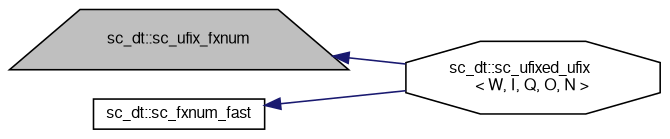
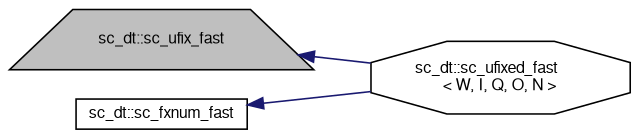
(179, 40) -> (162, 40)
(533, 78) -> (501, 78)
